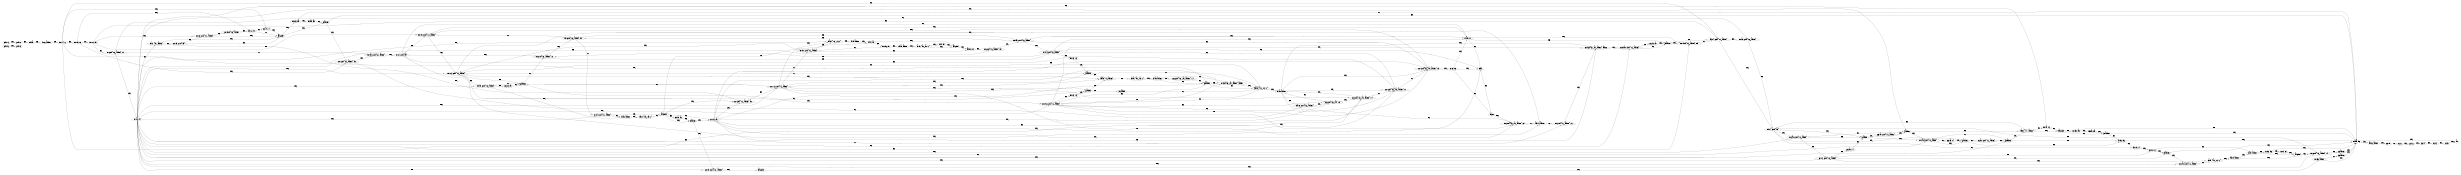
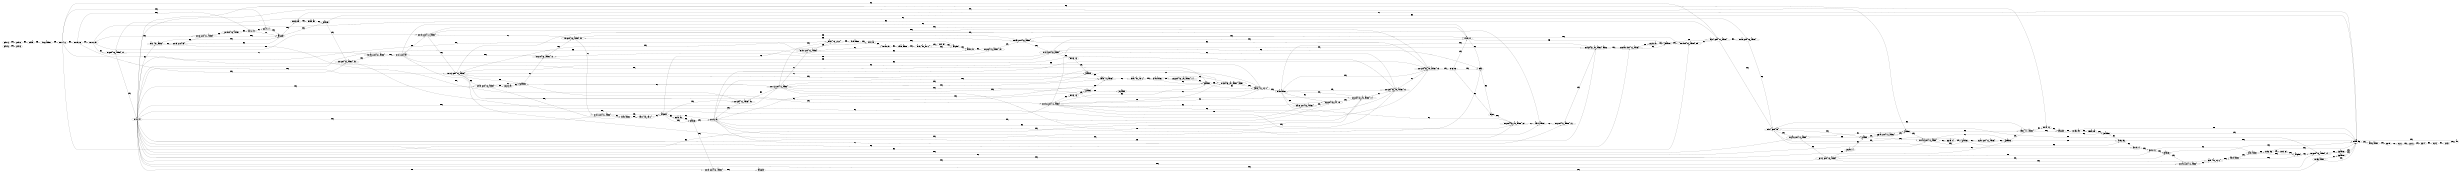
(886, 47) -> (886, 47)
